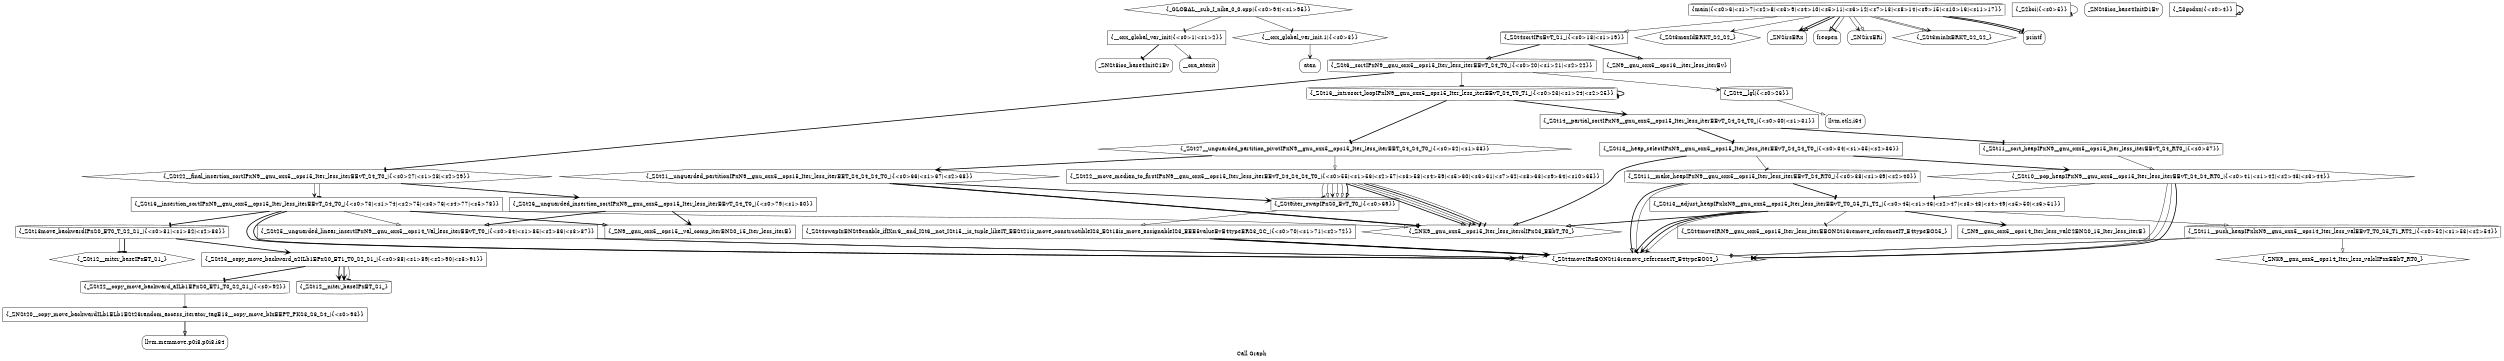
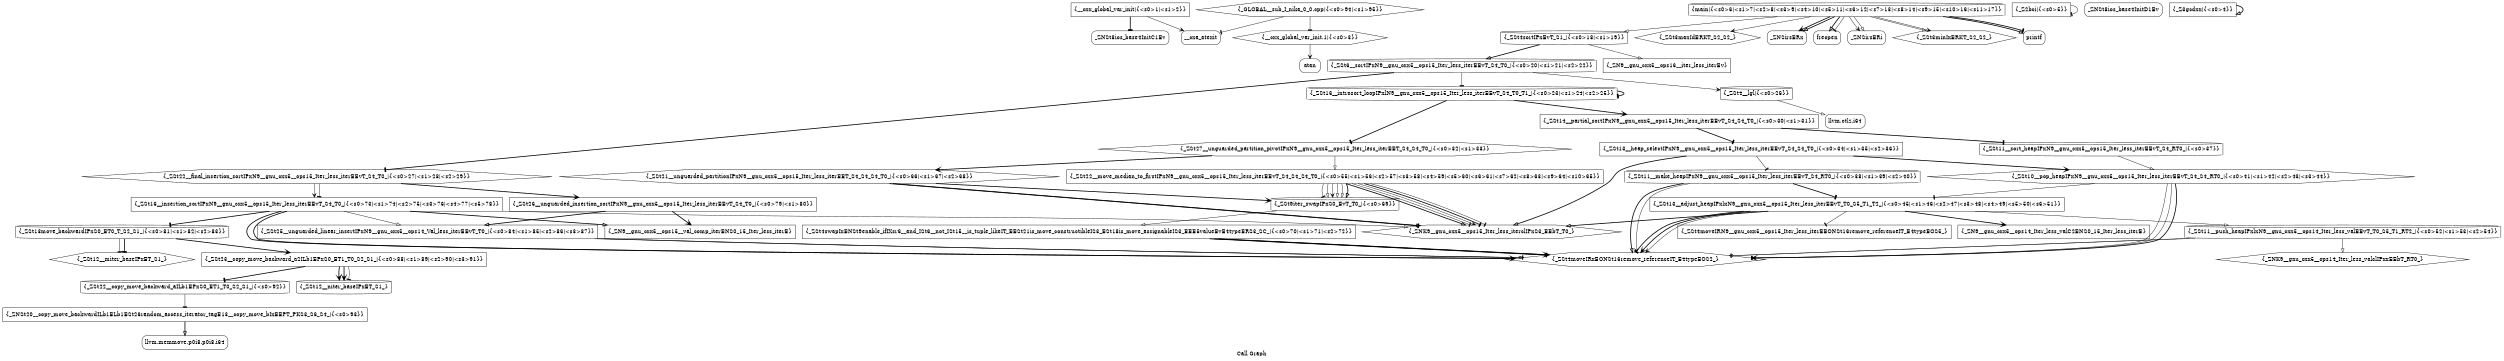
(1204, 23) -> (1253, 24)
(1614, 51) -> (1614, 51)
